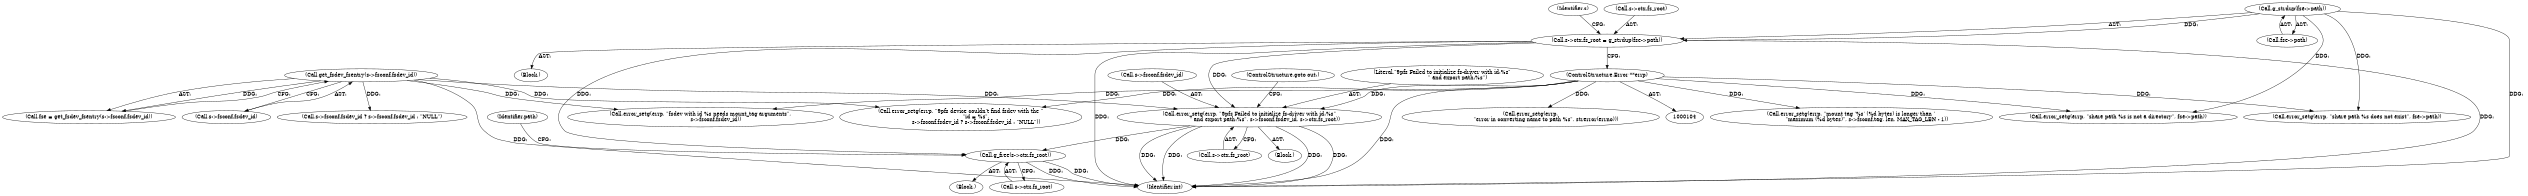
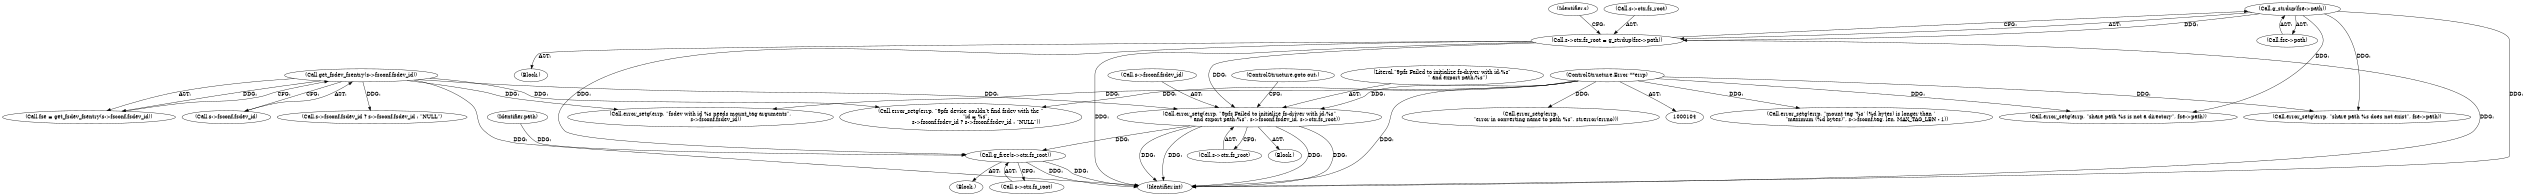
(1607, 56) -> (1958, 24)
(545, 140) -> (545, 140)
